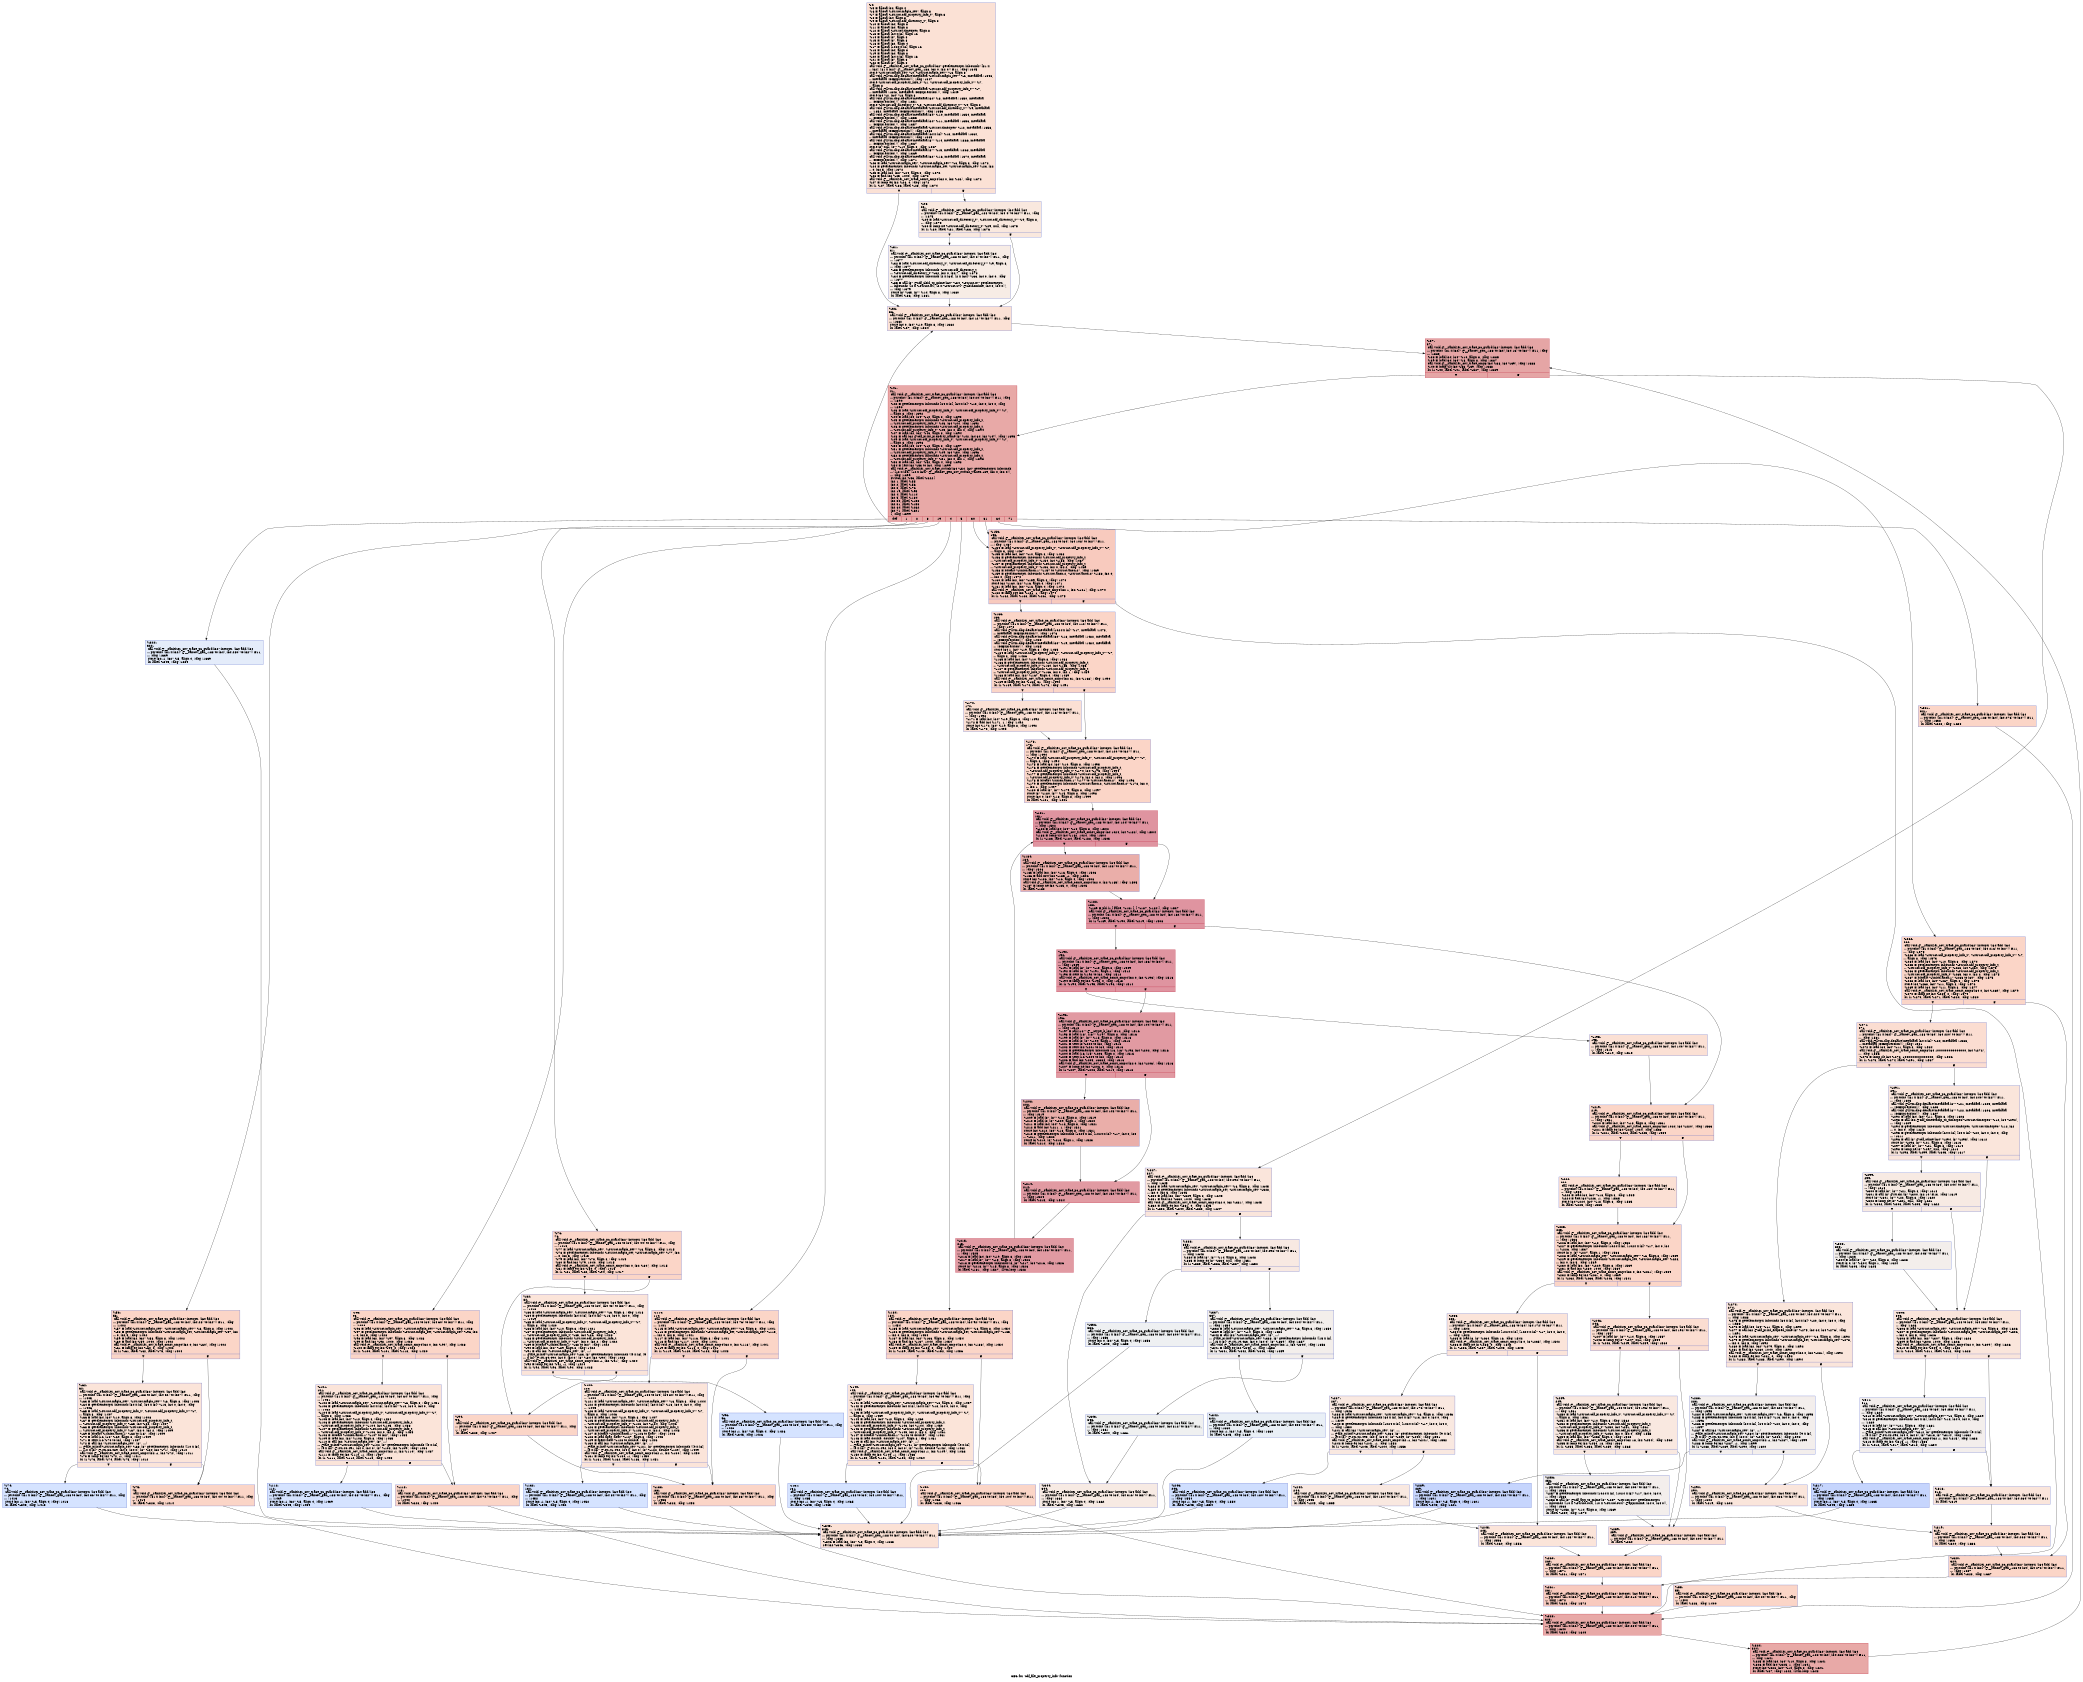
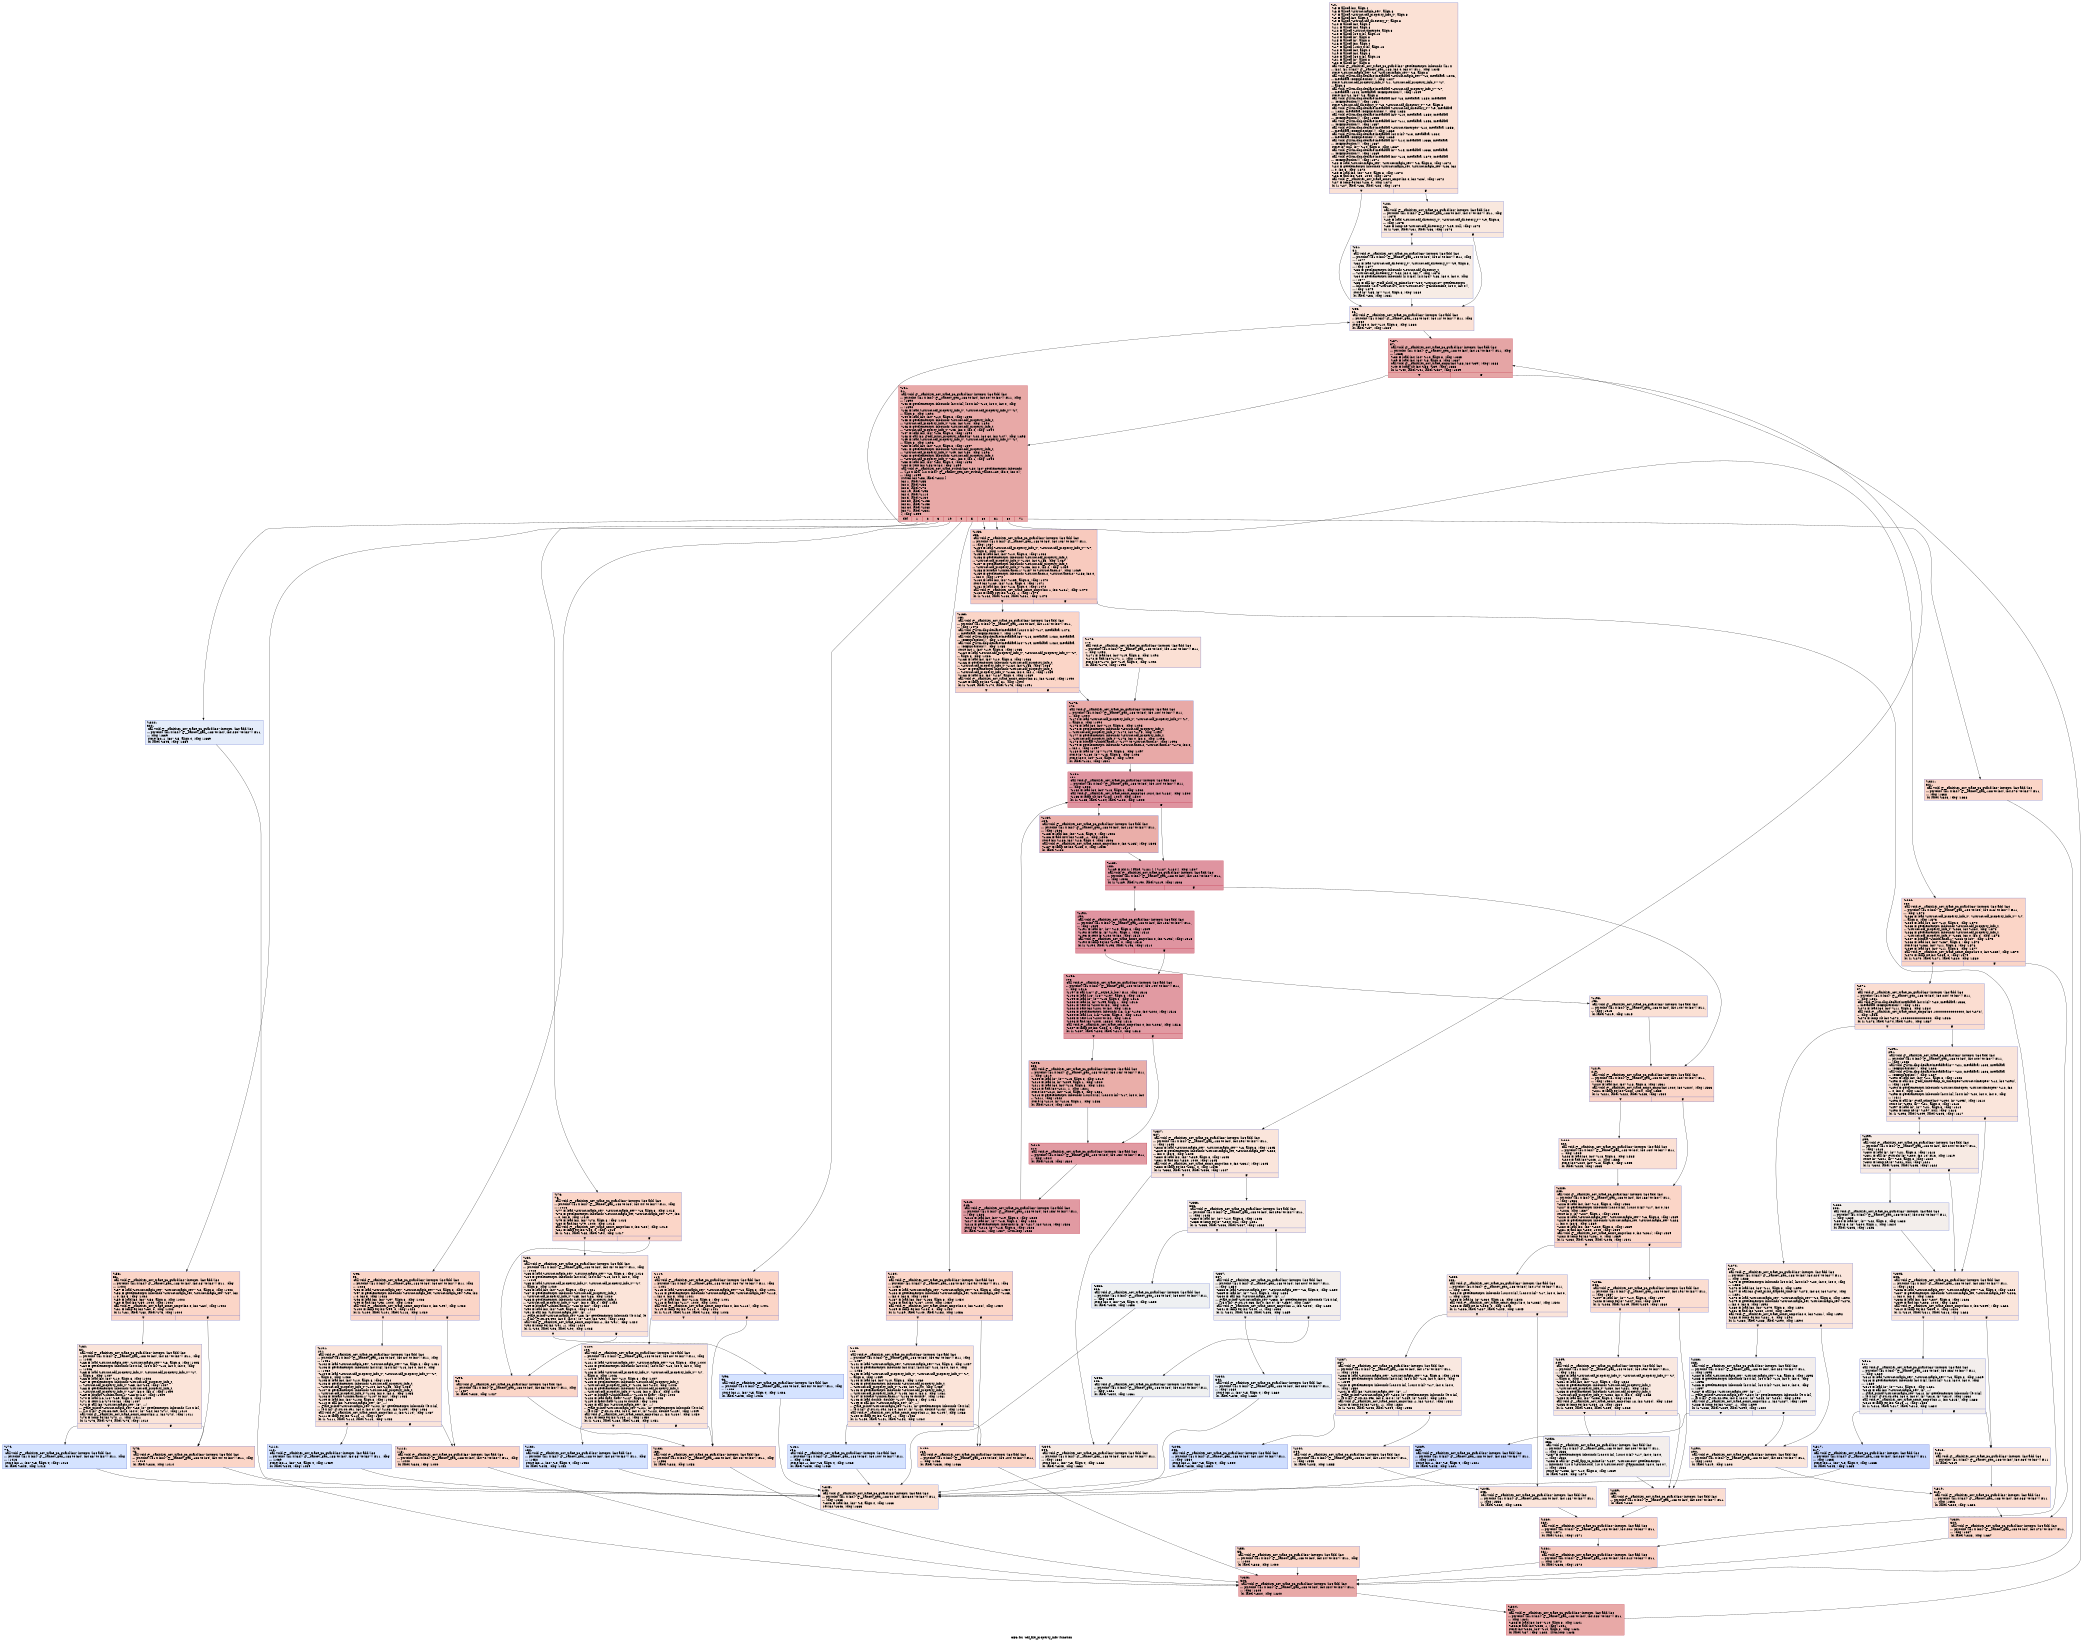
(1022, 696) -> none
(1087, 771) -> (1130, 732)
